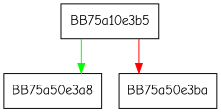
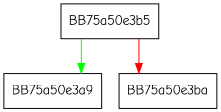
(110, 21) -> (110, 21)
(53, 91) -> (53, 91)
